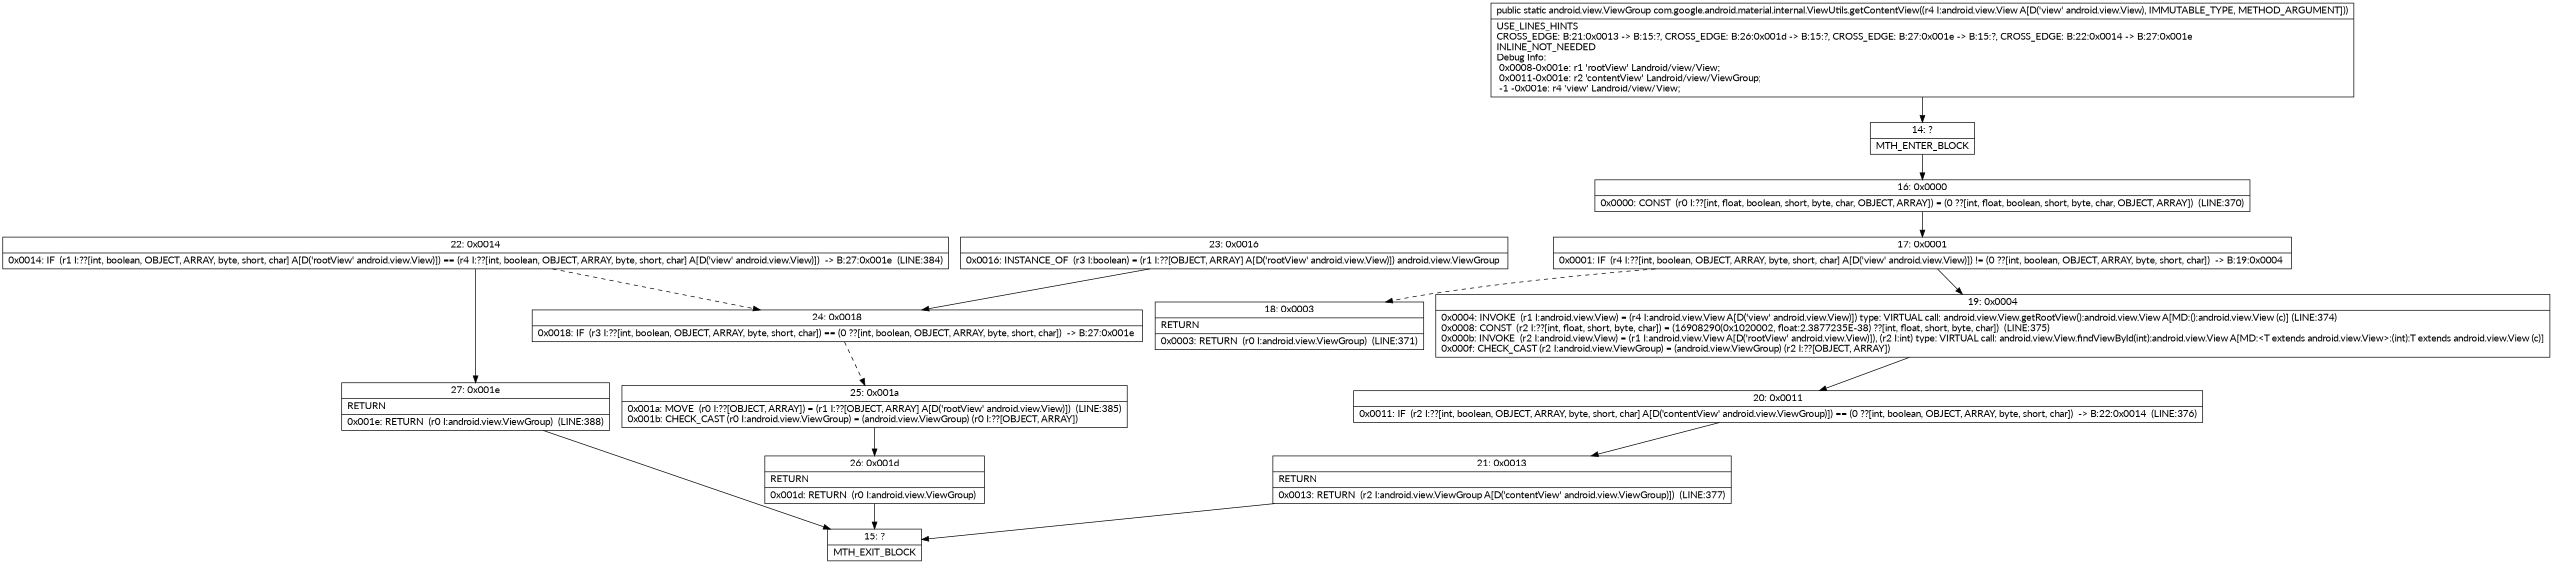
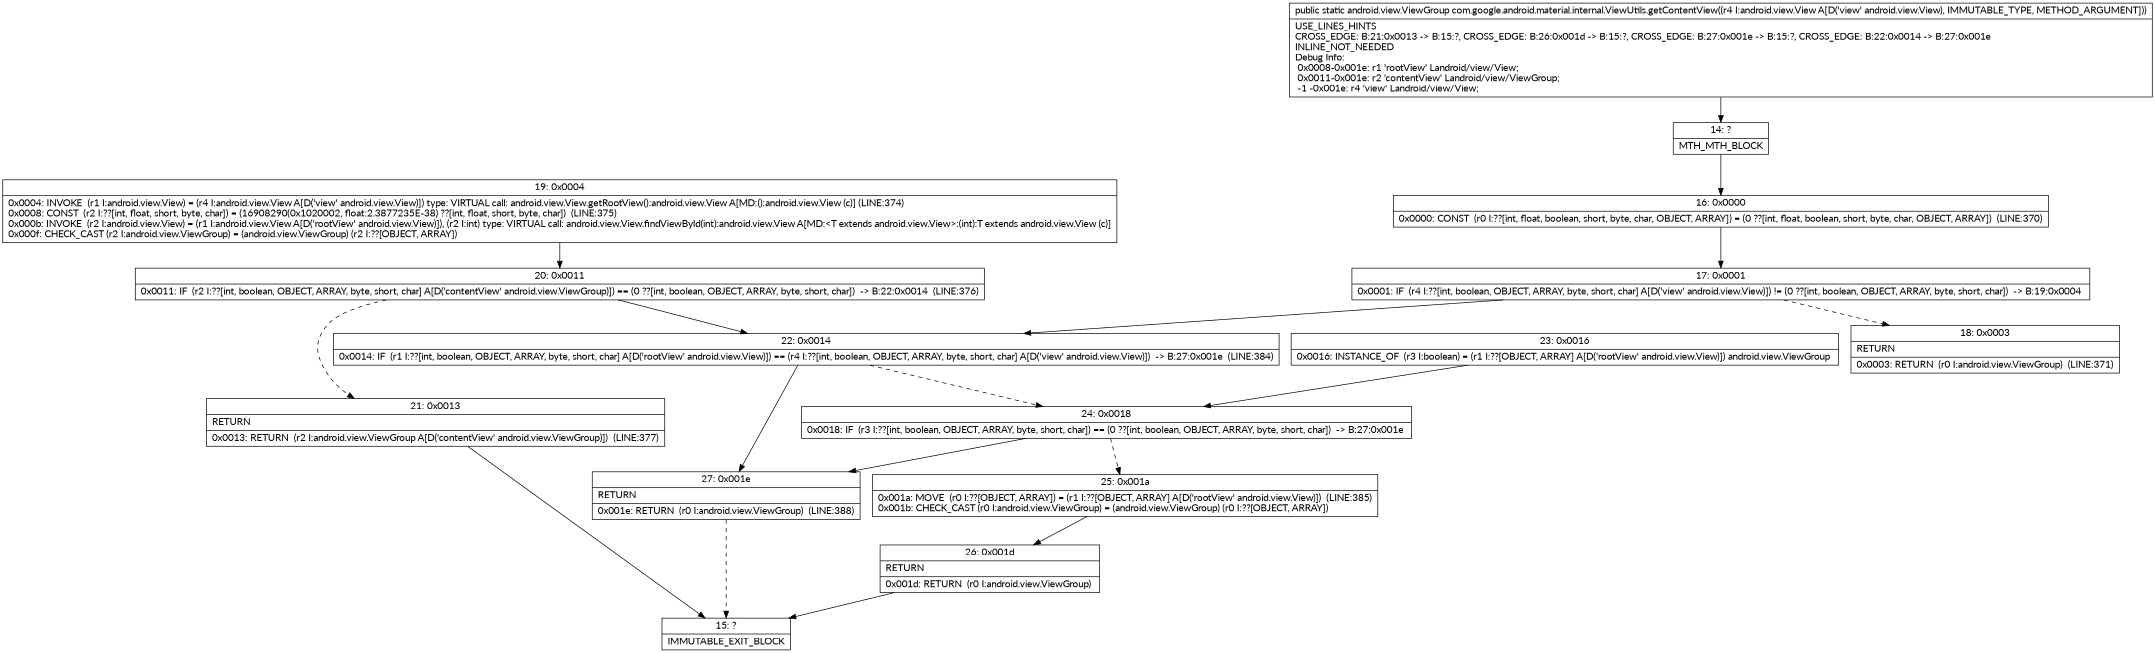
(1922, 146) -> (1721, 146)
(1948, 279) -> (1267, 316)
none -> (680, 316)
(1659, 438) -> (322, 333)
none -> (941, 454)
(683, 479) -> (726, 565)
(875, 553) -> (726, 642)
